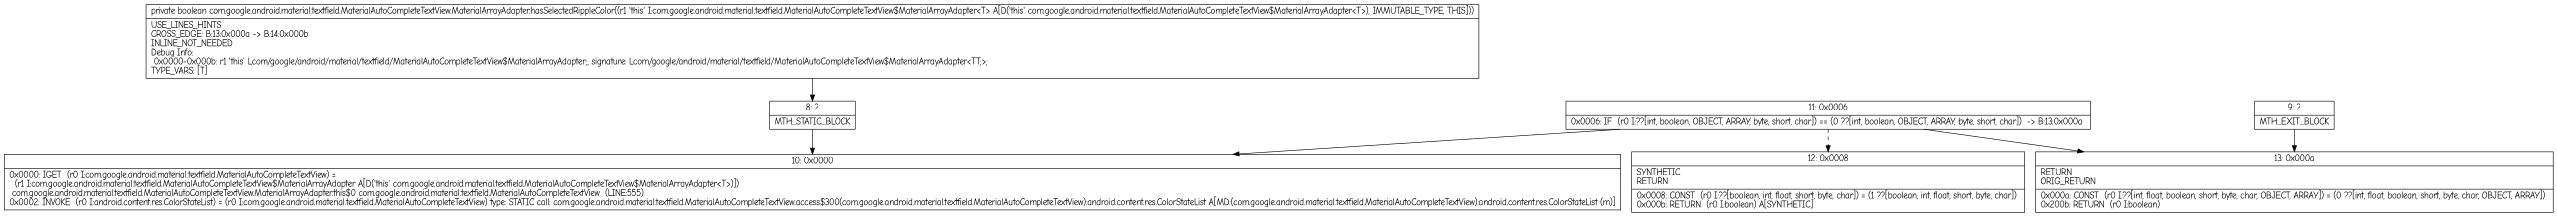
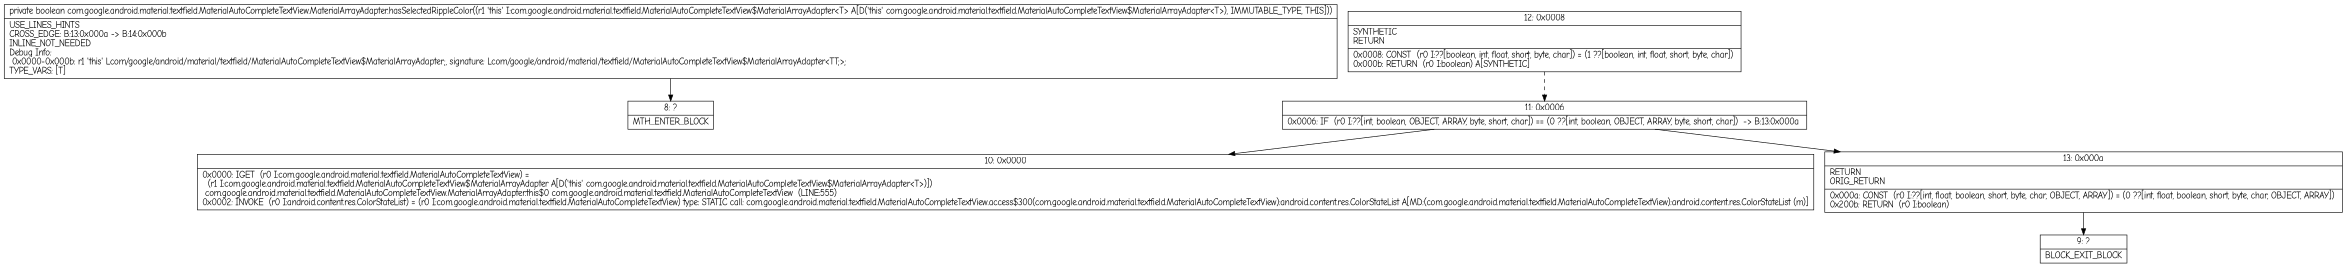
(812, 122) -> (671, 122)
(2294, 122) -> (2084, 256)
(1828, 137) -> (1545, 83)
(2294, 137) -> (2084, 221)
(812, 139) -> none
